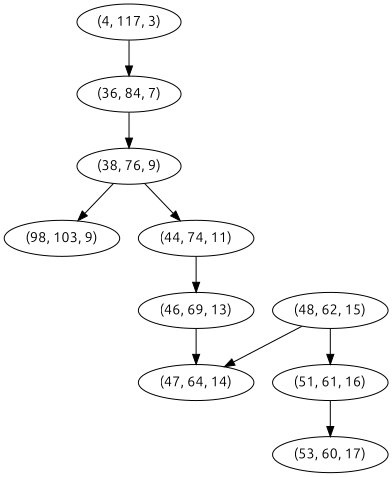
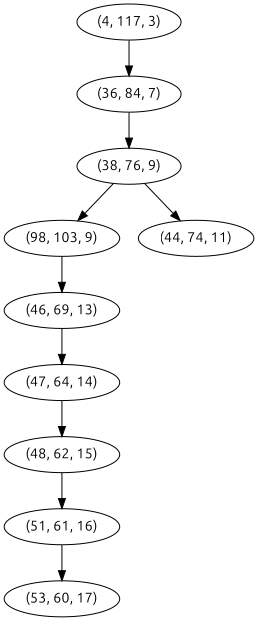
(196, 269) -> (62, 269)
(268, 344) -> (62, 414)
